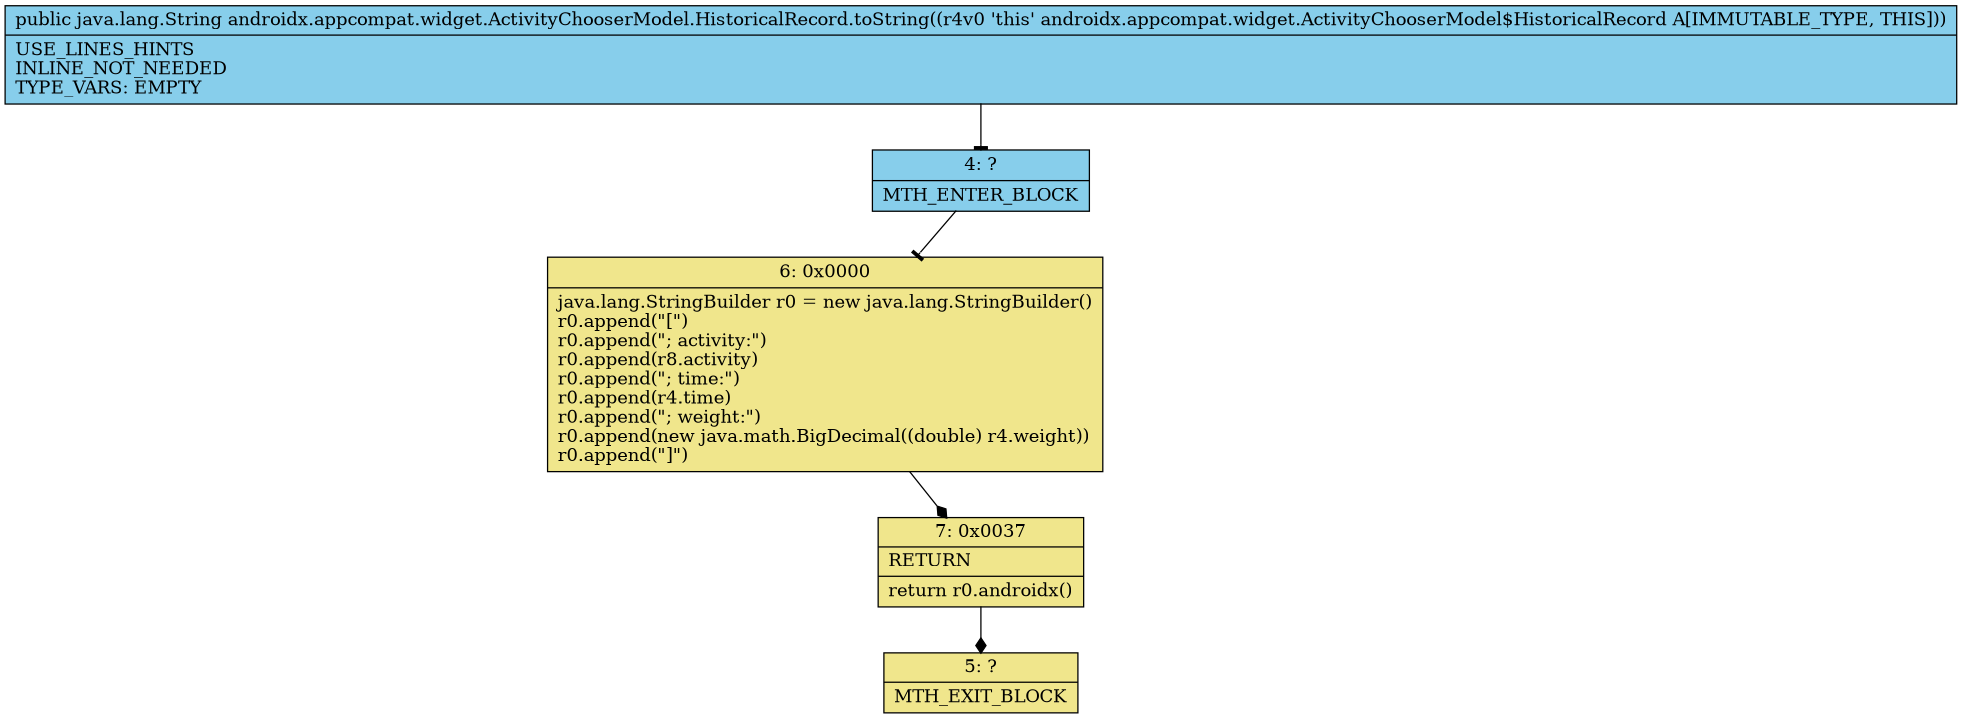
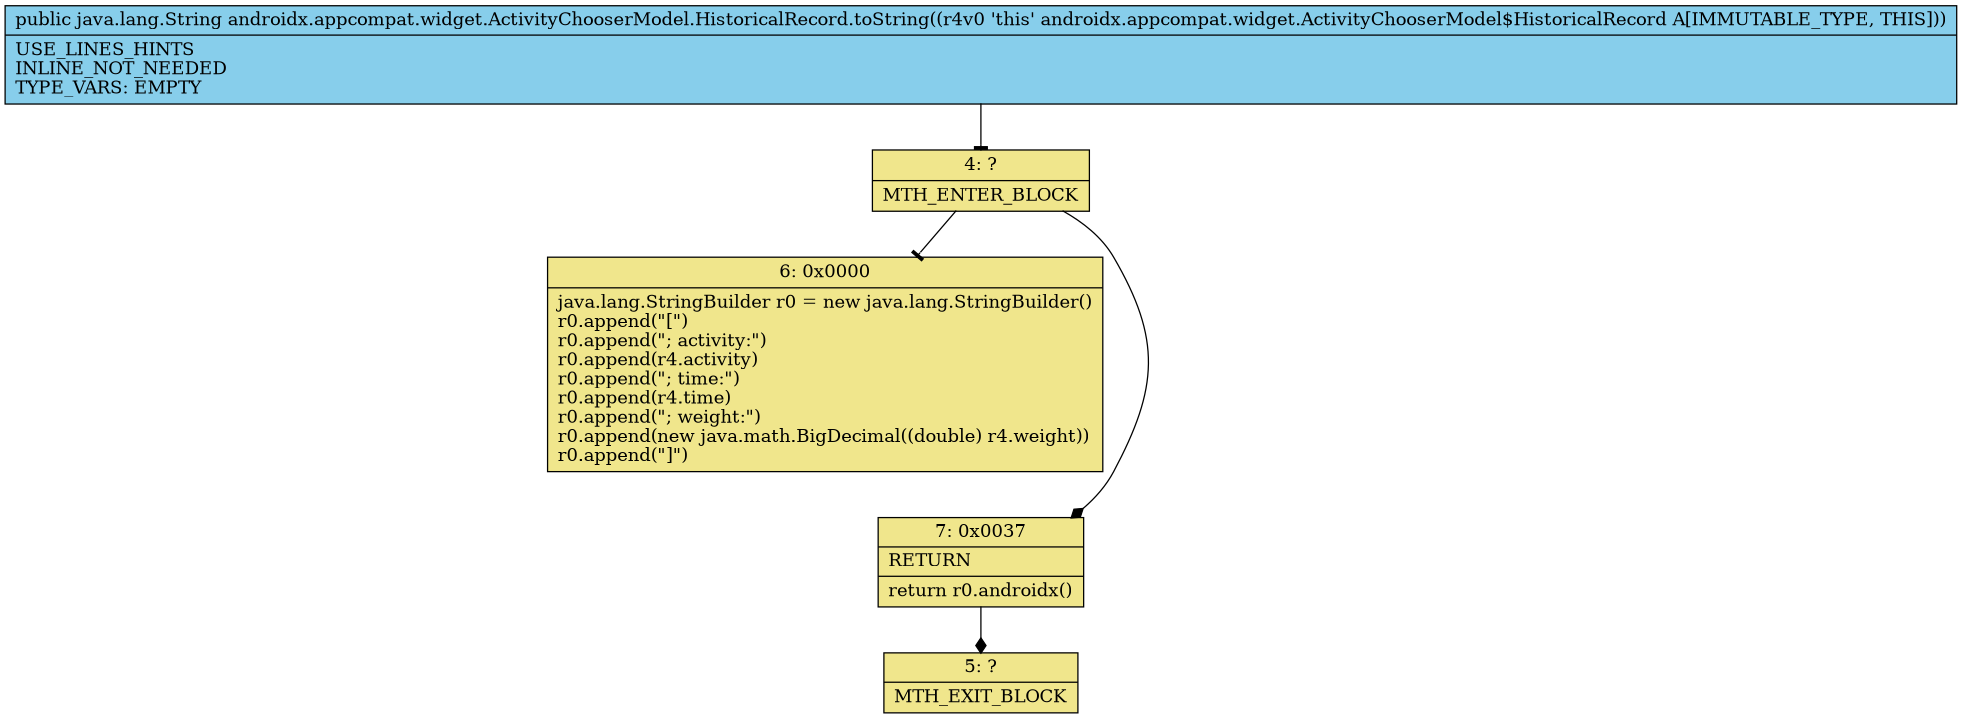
(981, 181) -> (981, 181)
(658, 360) -> (658, 360)
(923, 489) -> (1148, 353)
